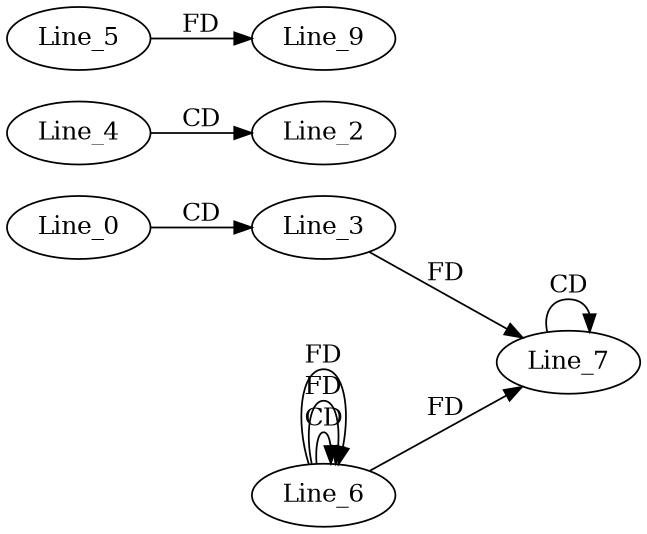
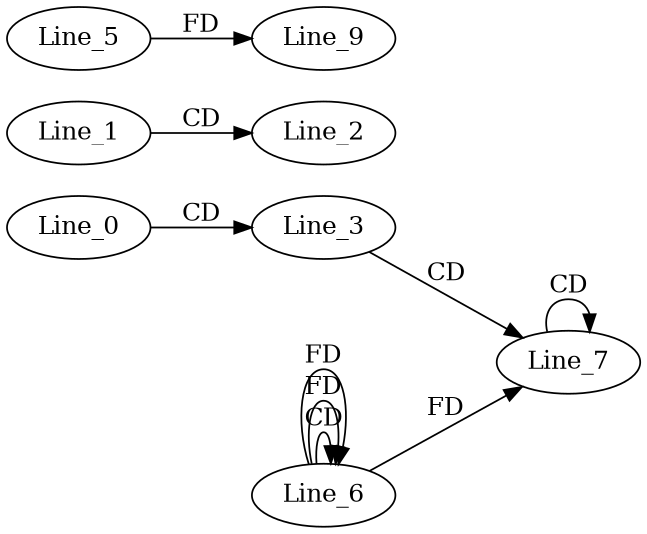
(79, 133) -> (79, 133)
(446, 274) -> (446, 274)
